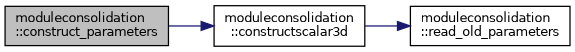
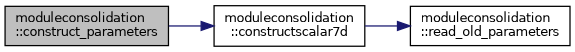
(289, 26) -> (289, 26)
